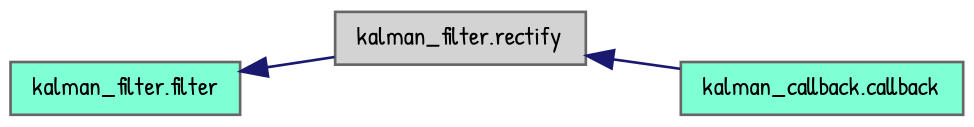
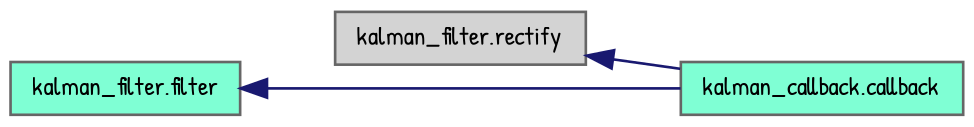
(301, 62) -> (474, 88)
